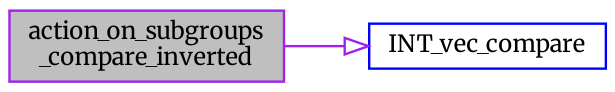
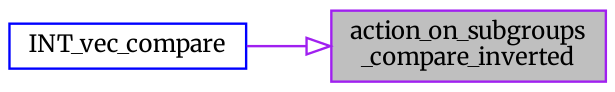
(315, 46) -> (276, 46)
